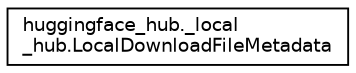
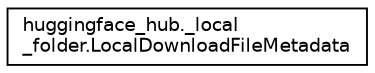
(178, 37) -> (187, 37)
